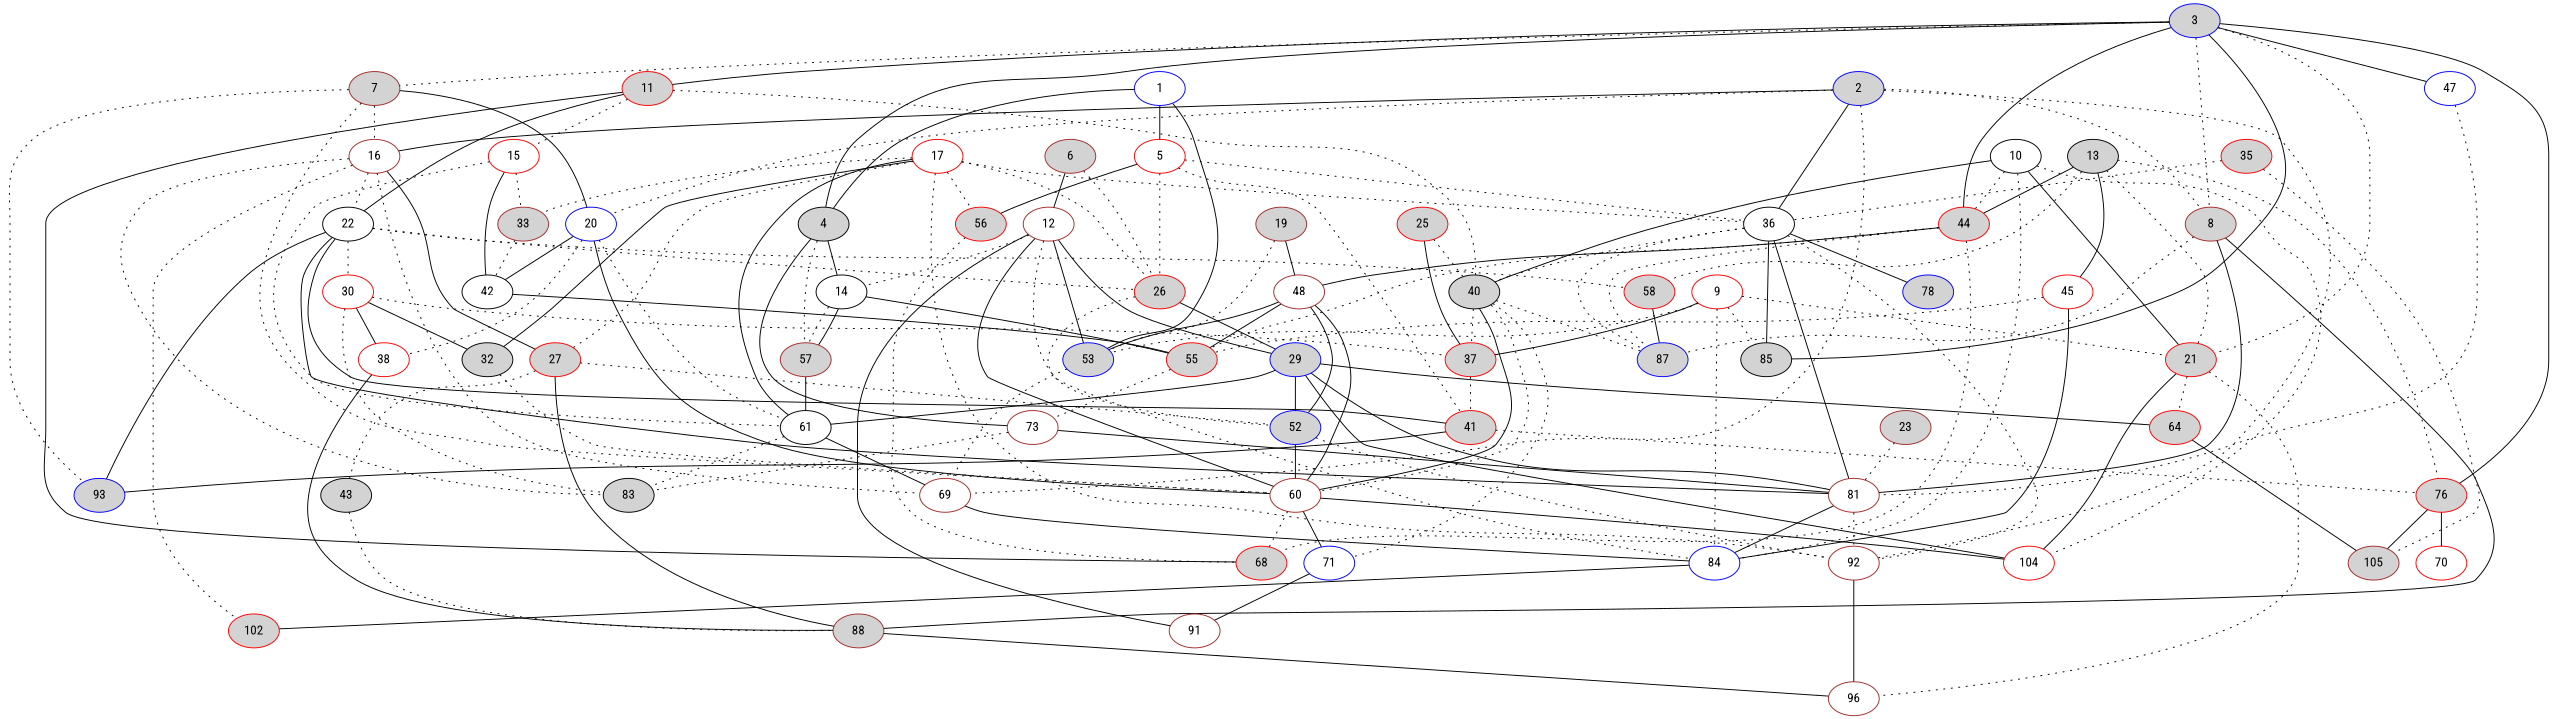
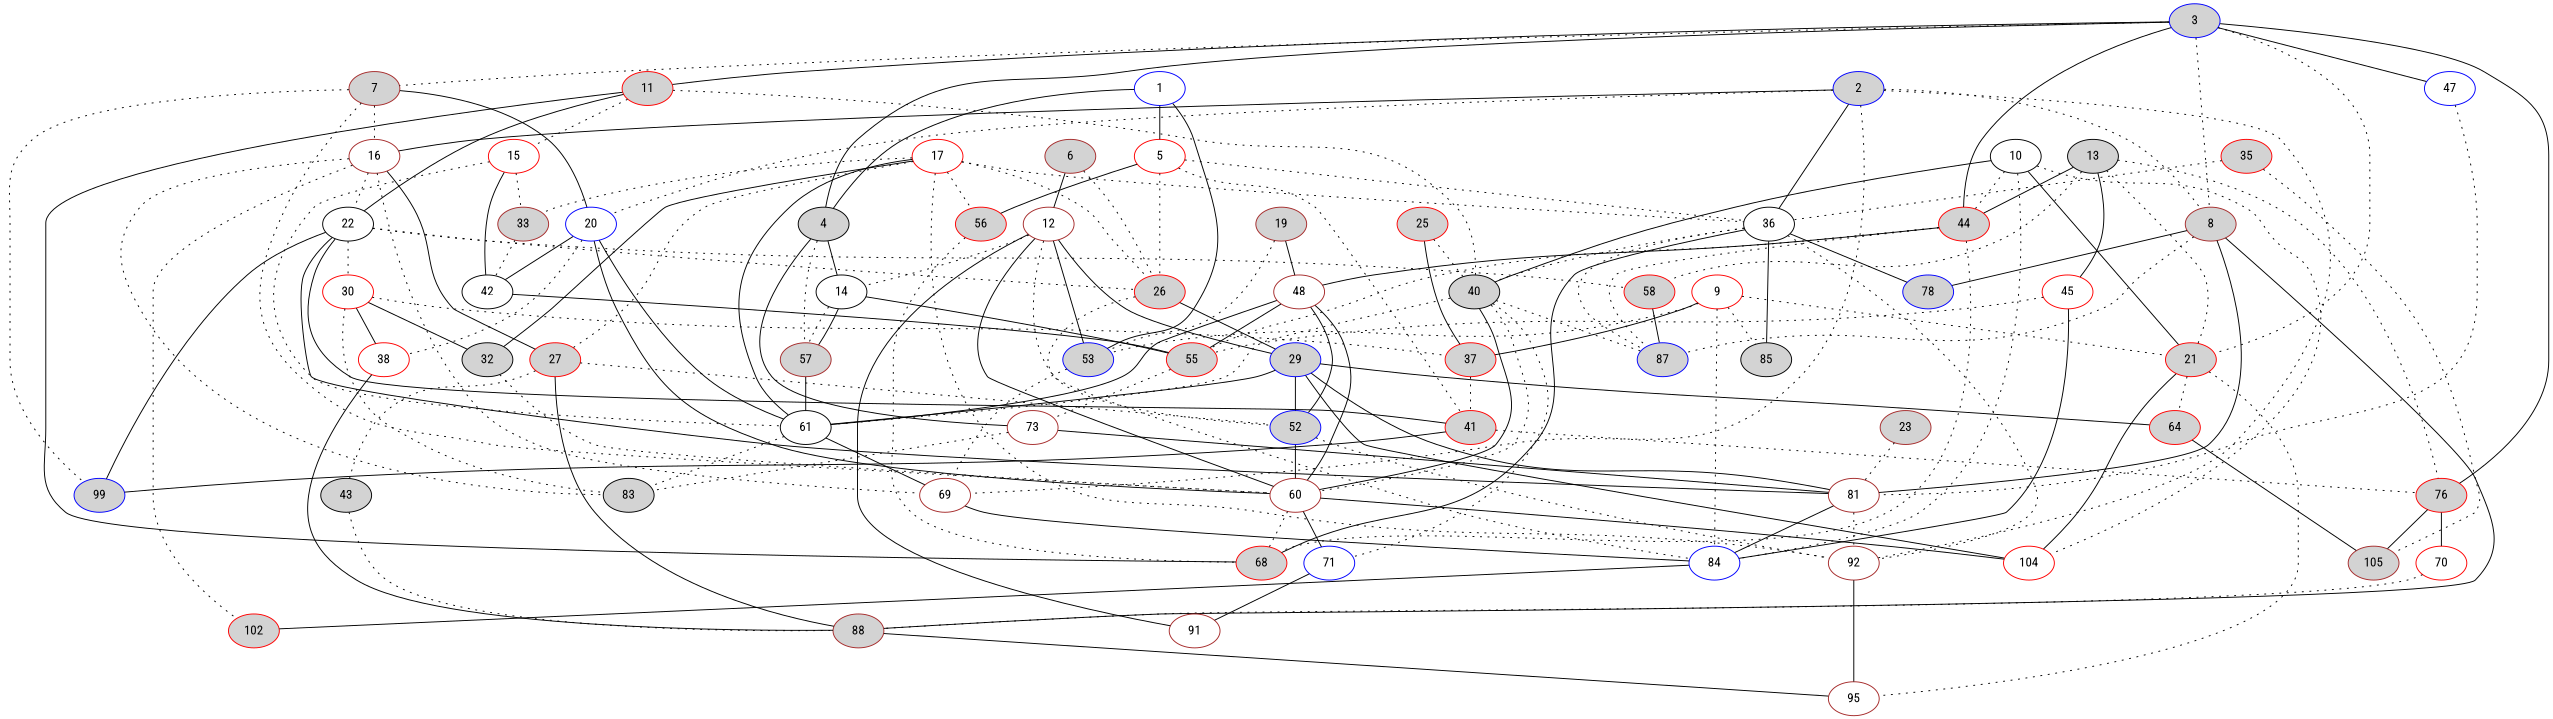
none -> (2069, 258)
(2164, 298) -> none
(1228, 318) -> (1065, 394)
(1472, 329) -> (1228, 375)
(675, 347) -> (675, 347)
(1808, 348) -> (1554, 394)
(99, 495) -> (99, 495)
none -> (1654, 608)
(1854, 699) -> (1854, 699)
